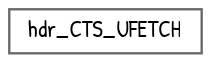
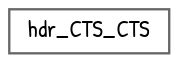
(105, 31) -> (89, 31)
